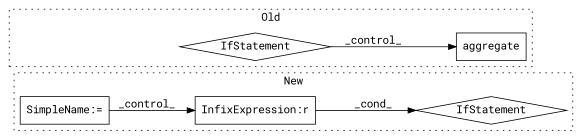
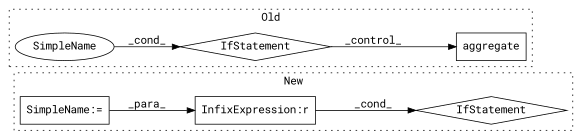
none -> (65, 47)
(147, 105) -> (147, 105)
